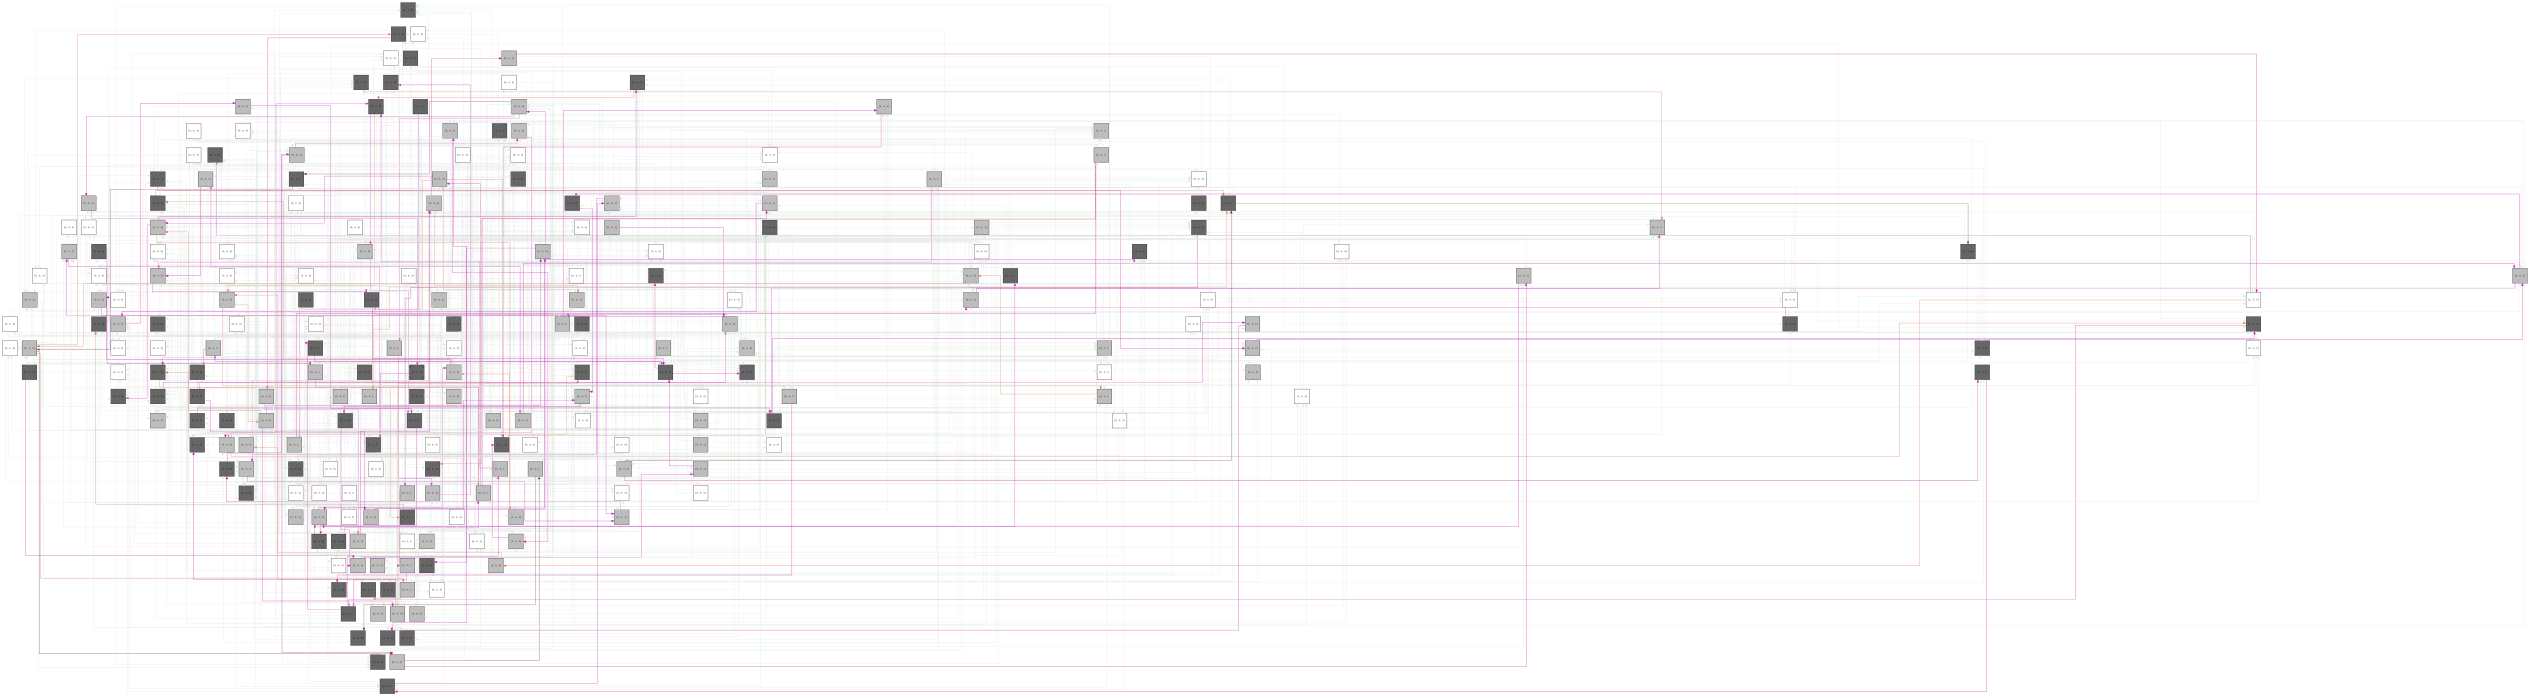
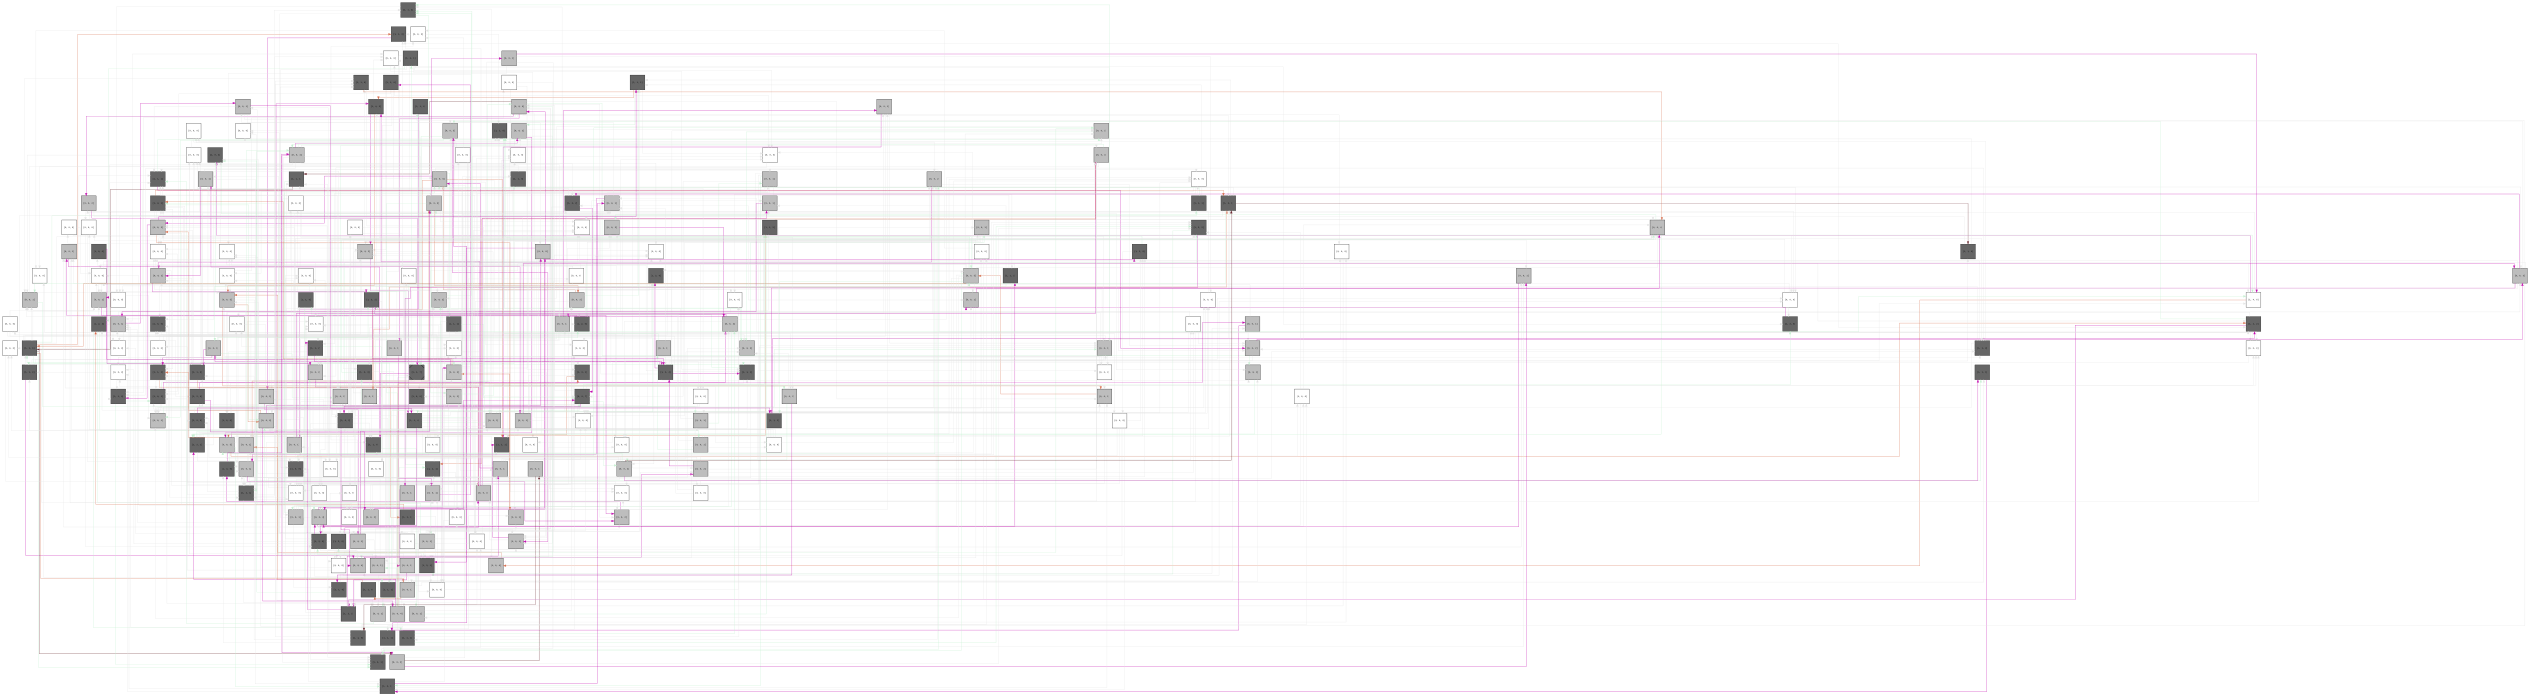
(29, 348) -> (29, 348)
(582, 396) -> (582, 396)
